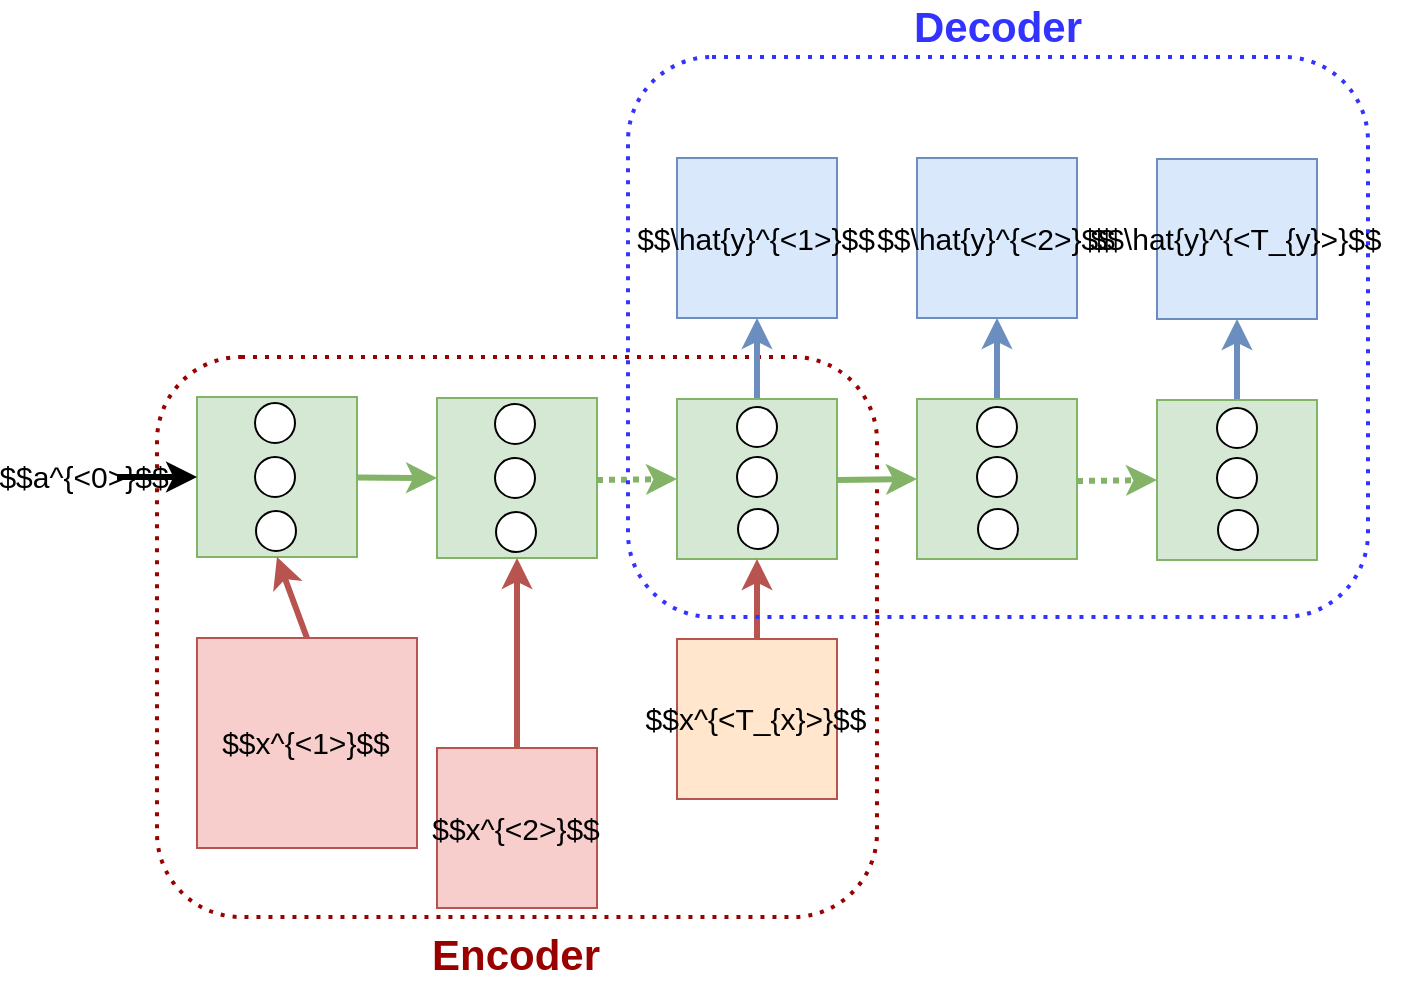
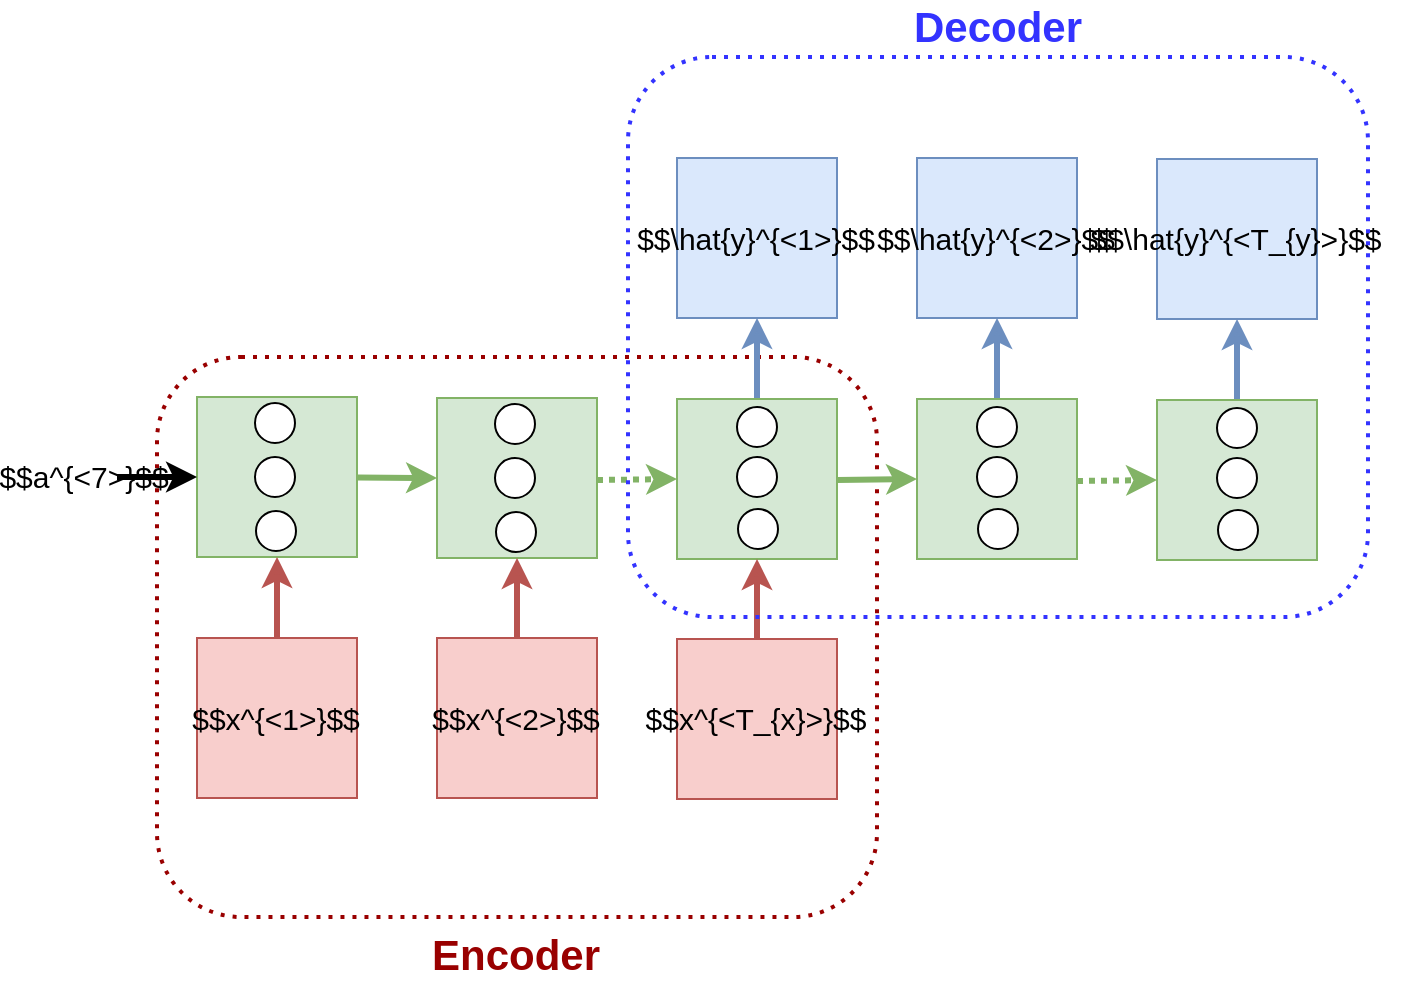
(85, 477) -> (85, 477)
(757, 719) -> (757, 719)
(307, 743) -> (277, 718)
(517, 828) -> (517, 718)
